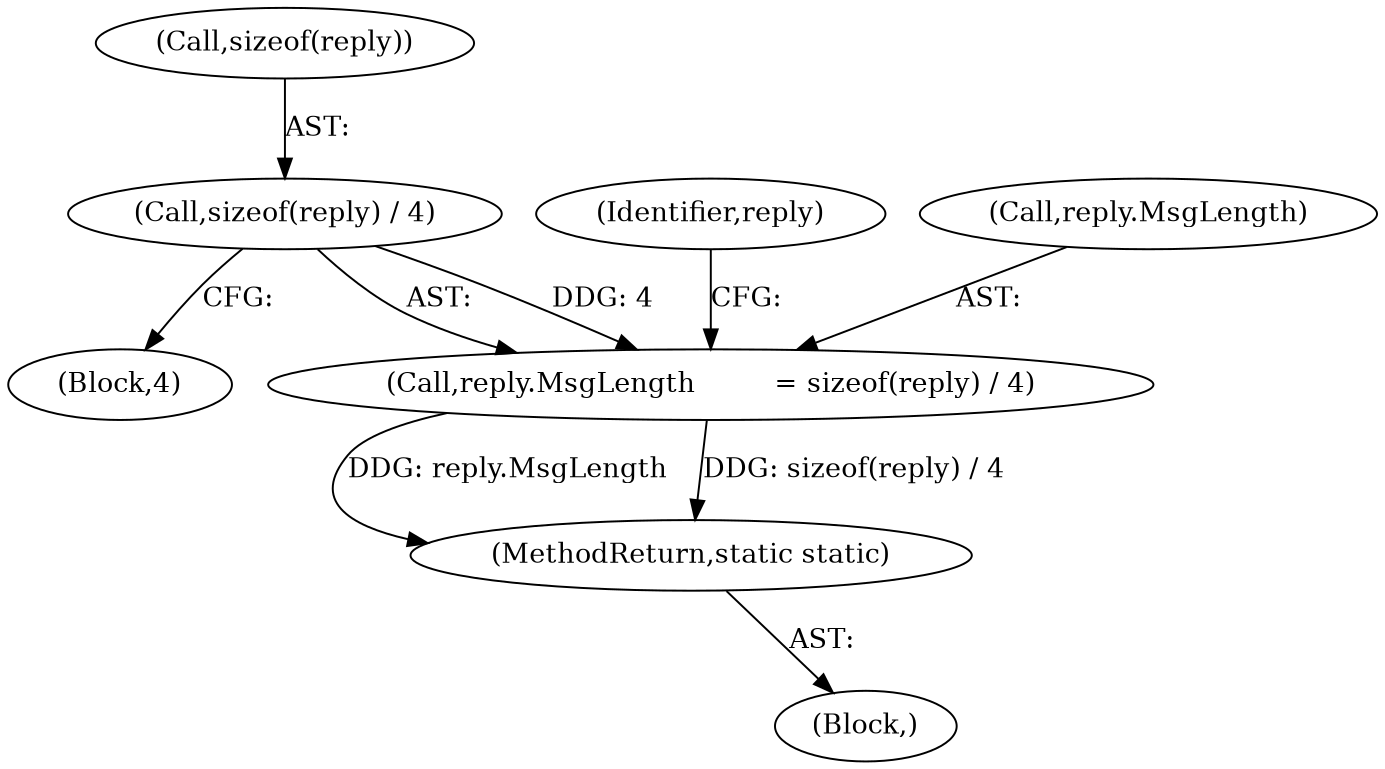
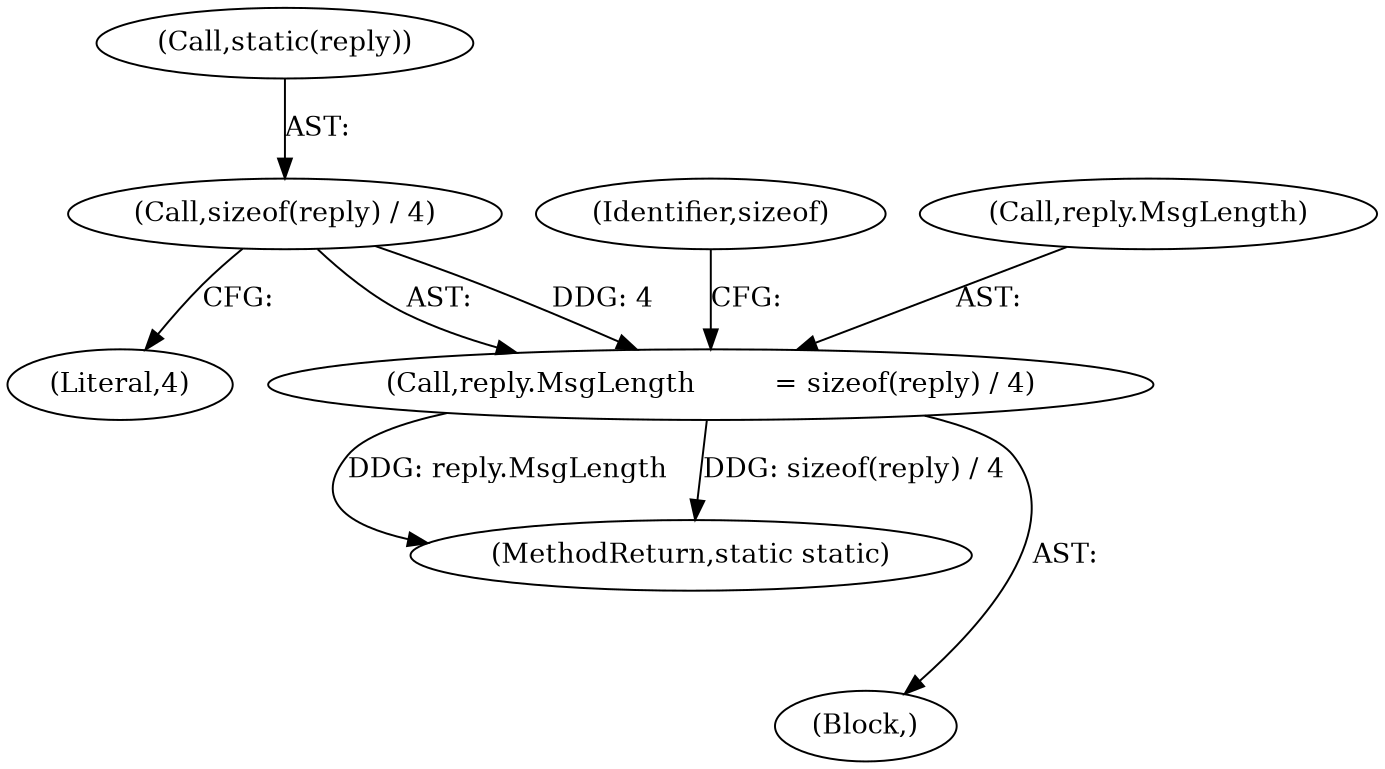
(285, 43) -> (285, 43)
(711, 214) -> (711, 214)
(120, 385) -> (120, 385)
(773, 635) -> (1027, 536)
